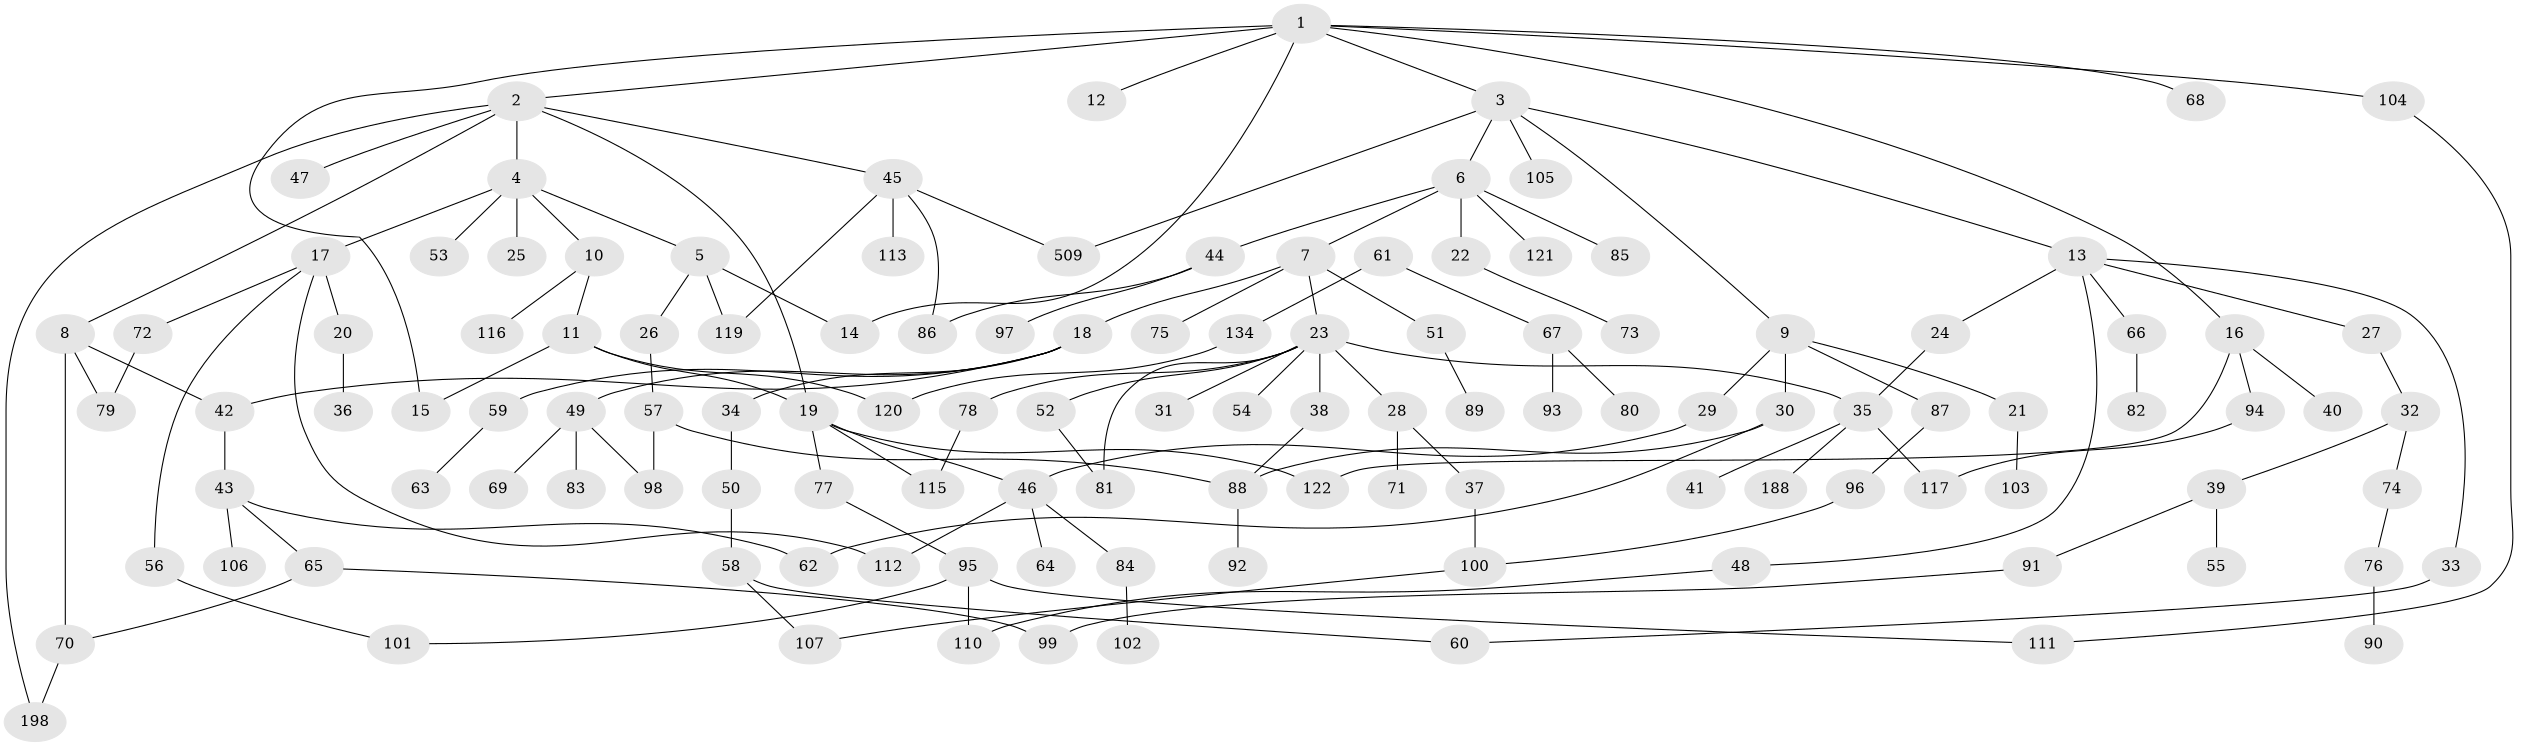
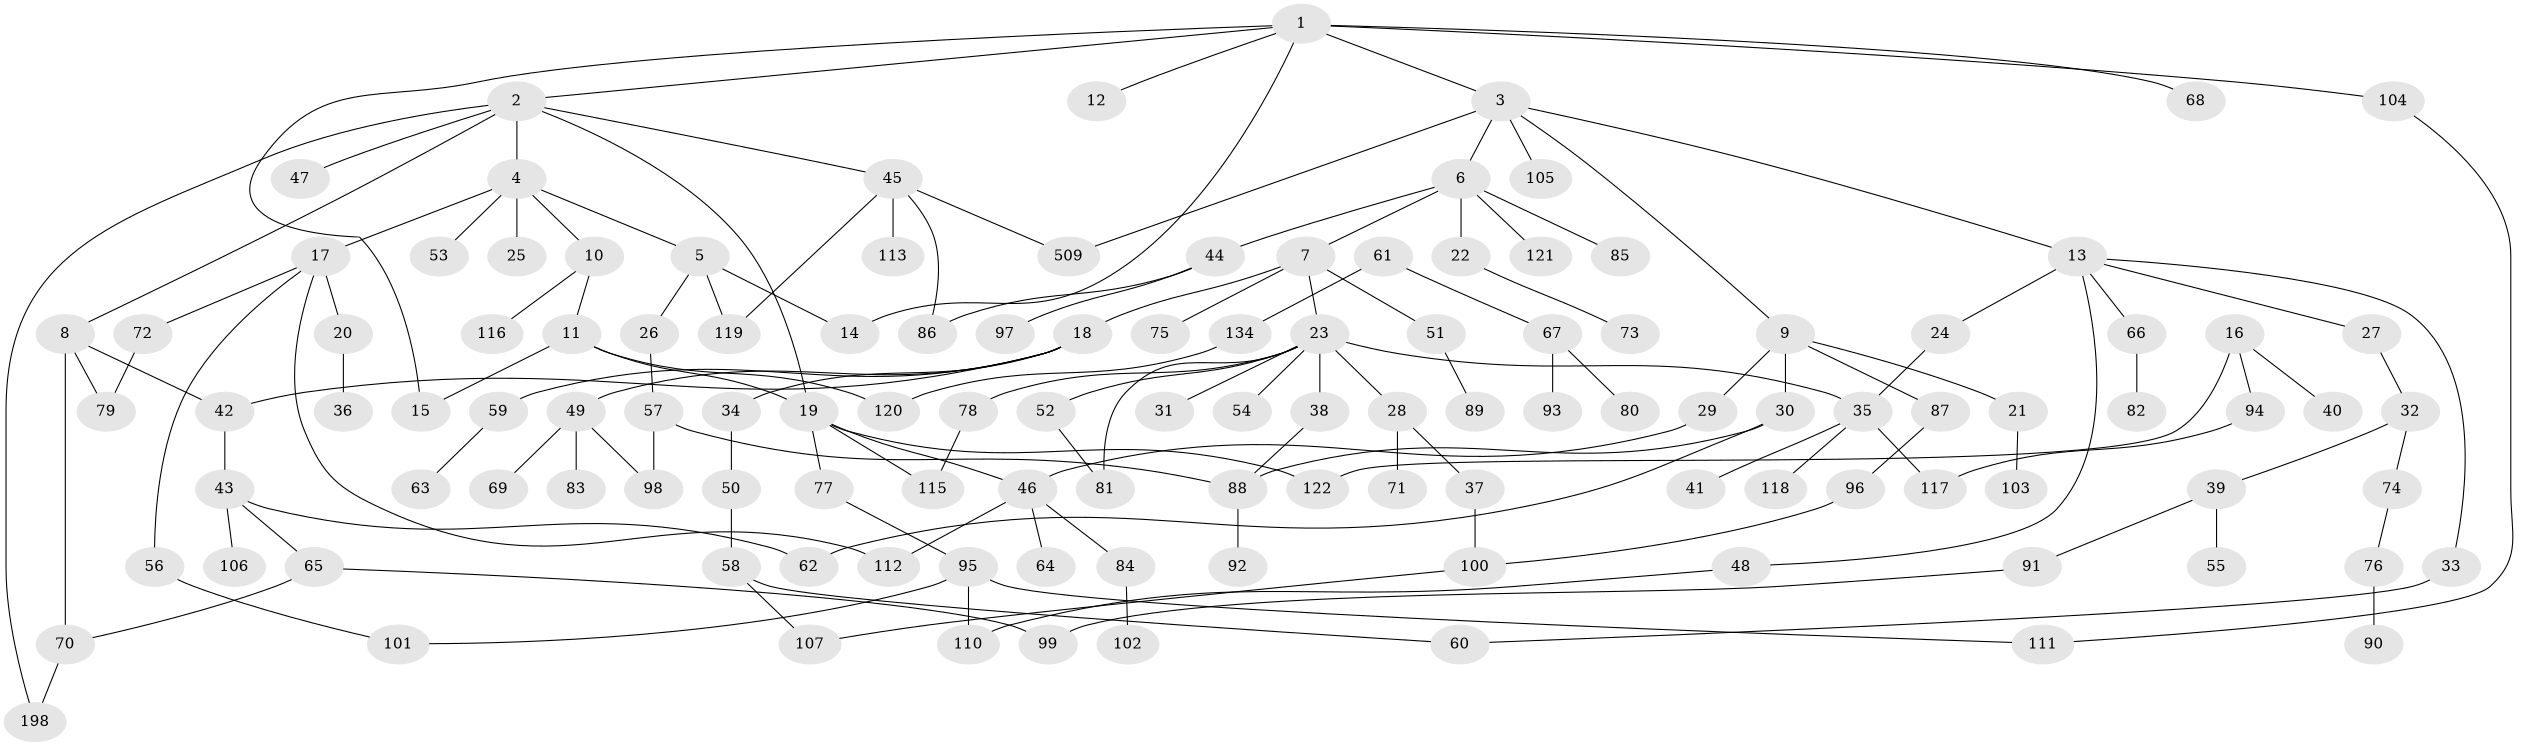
(1796, 117) -> none
(1776, 489) -> (1776, 489)
